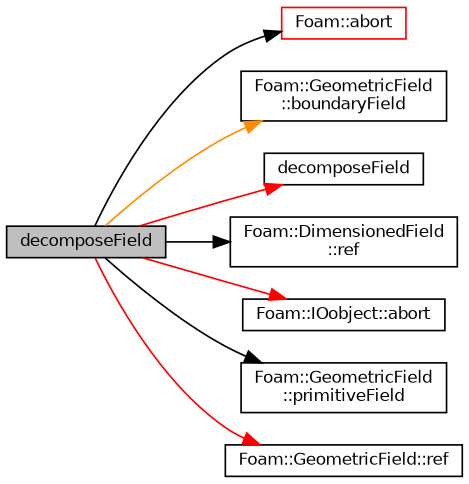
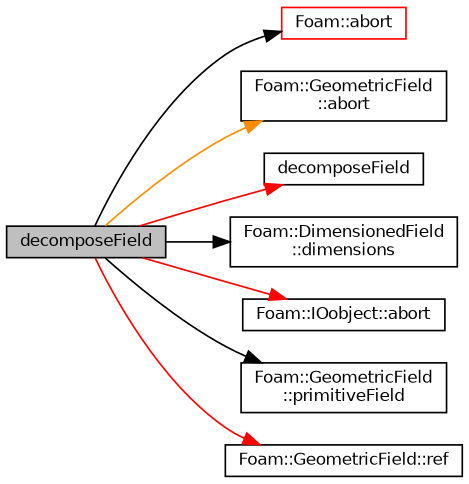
(344, 96) -> (344, 96)
(344, 242) -> (344, 242)
